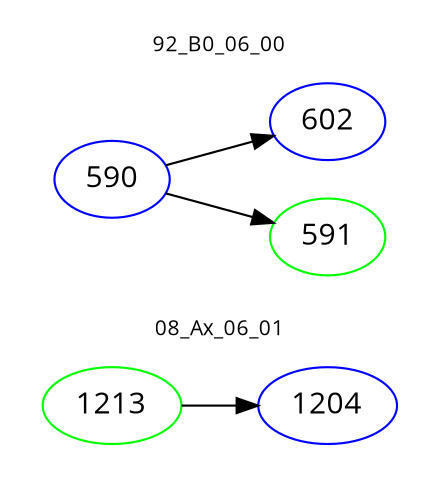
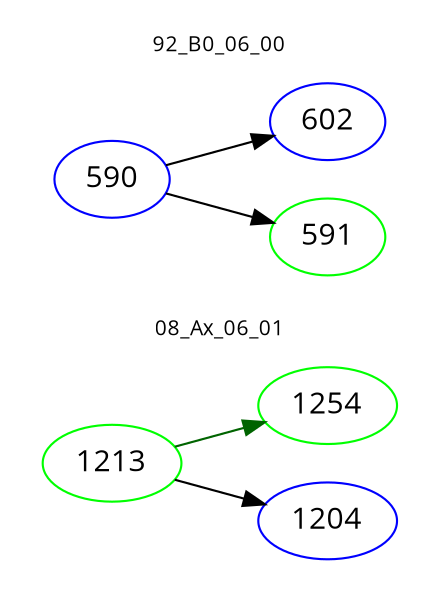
none -> (328, 406)
